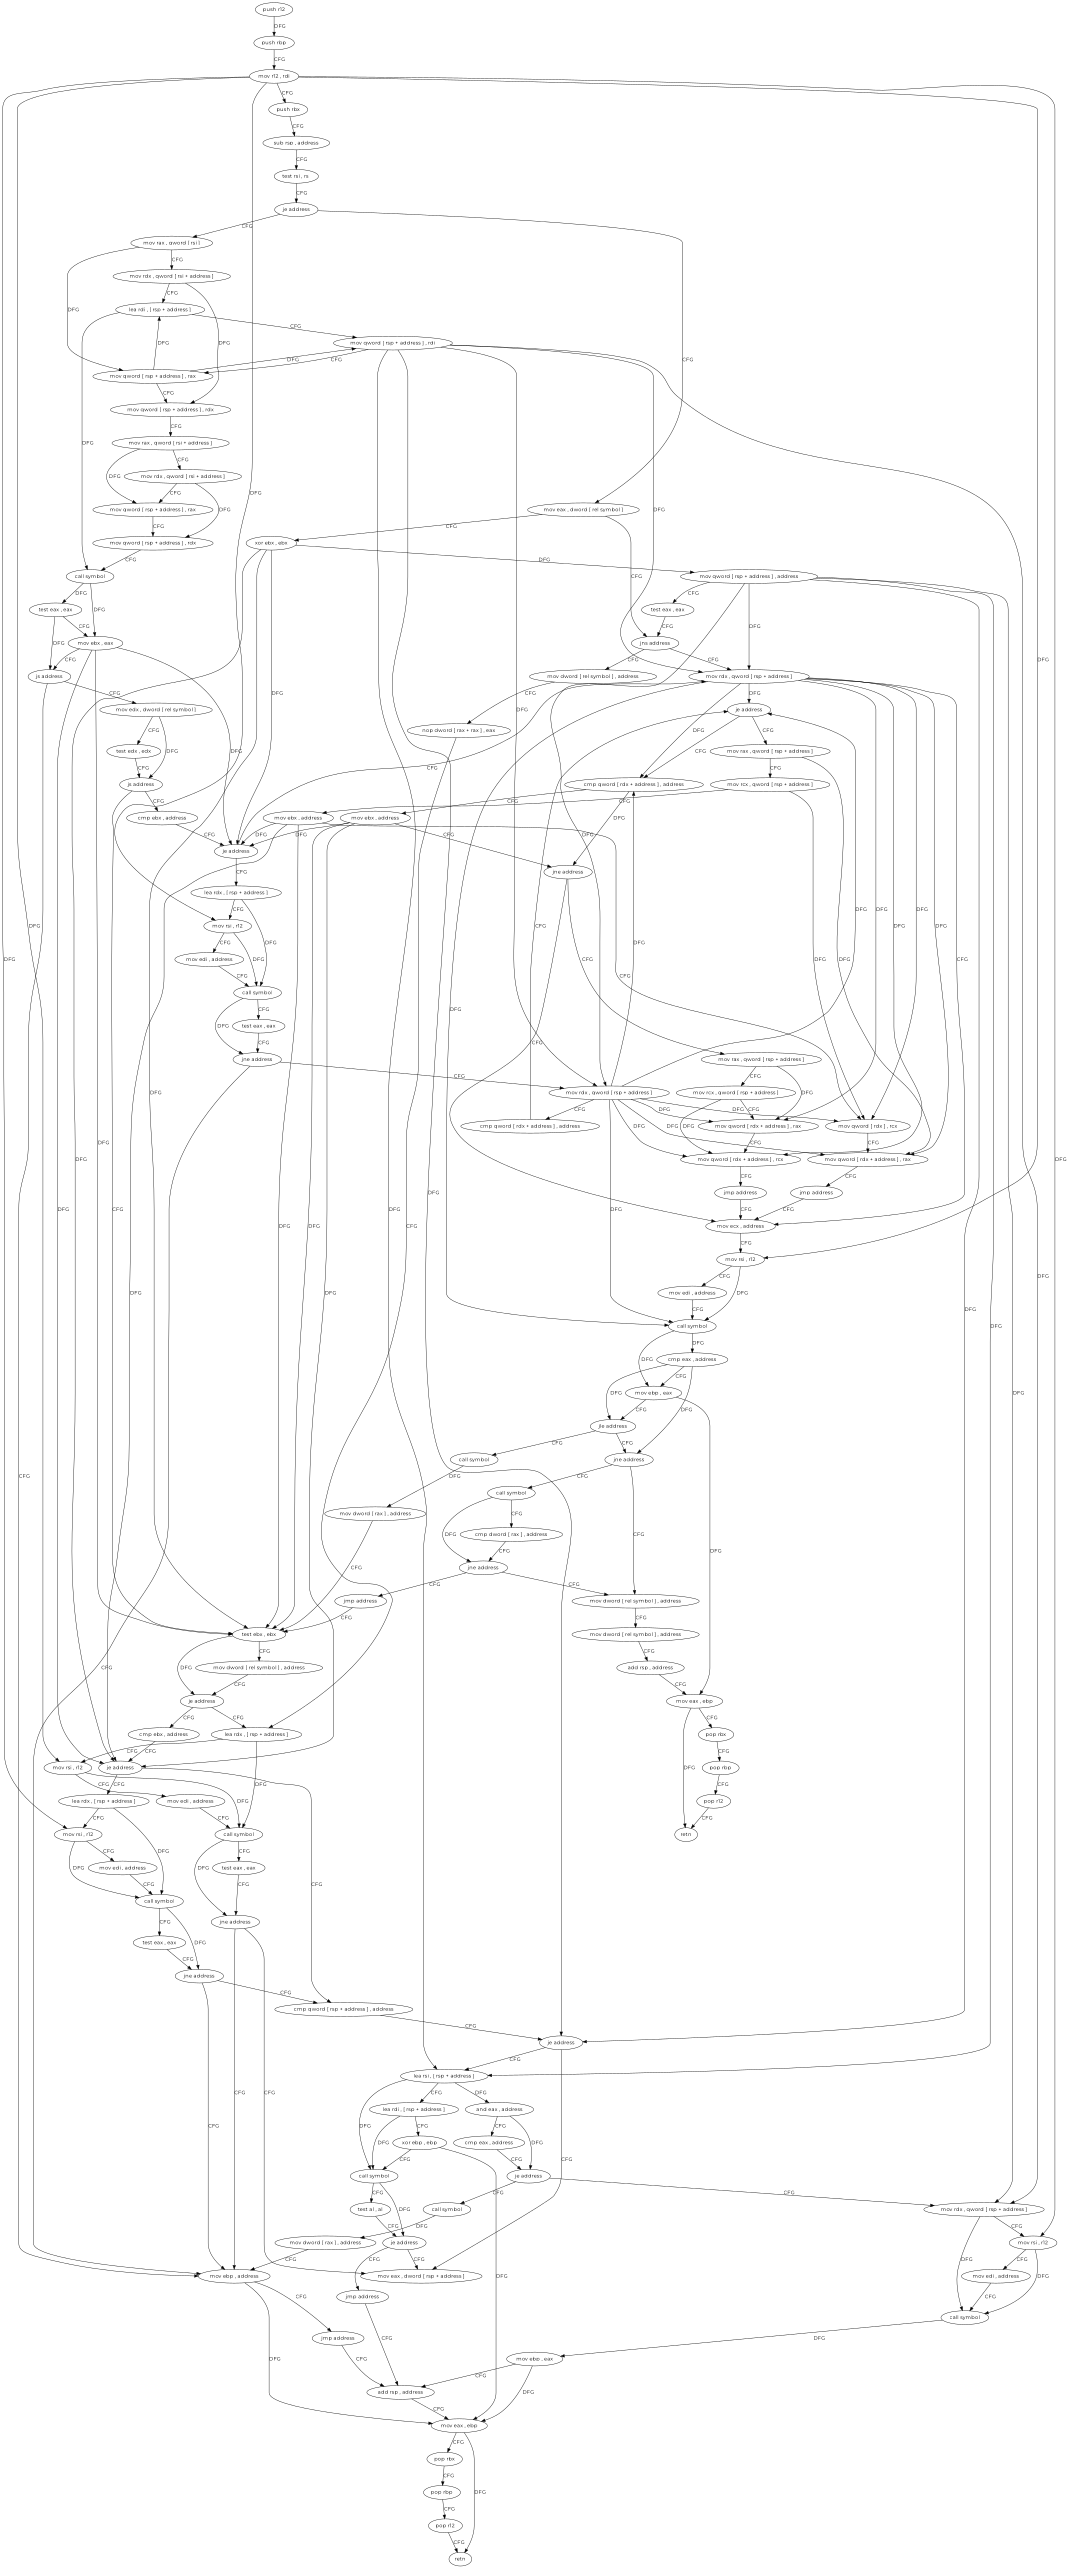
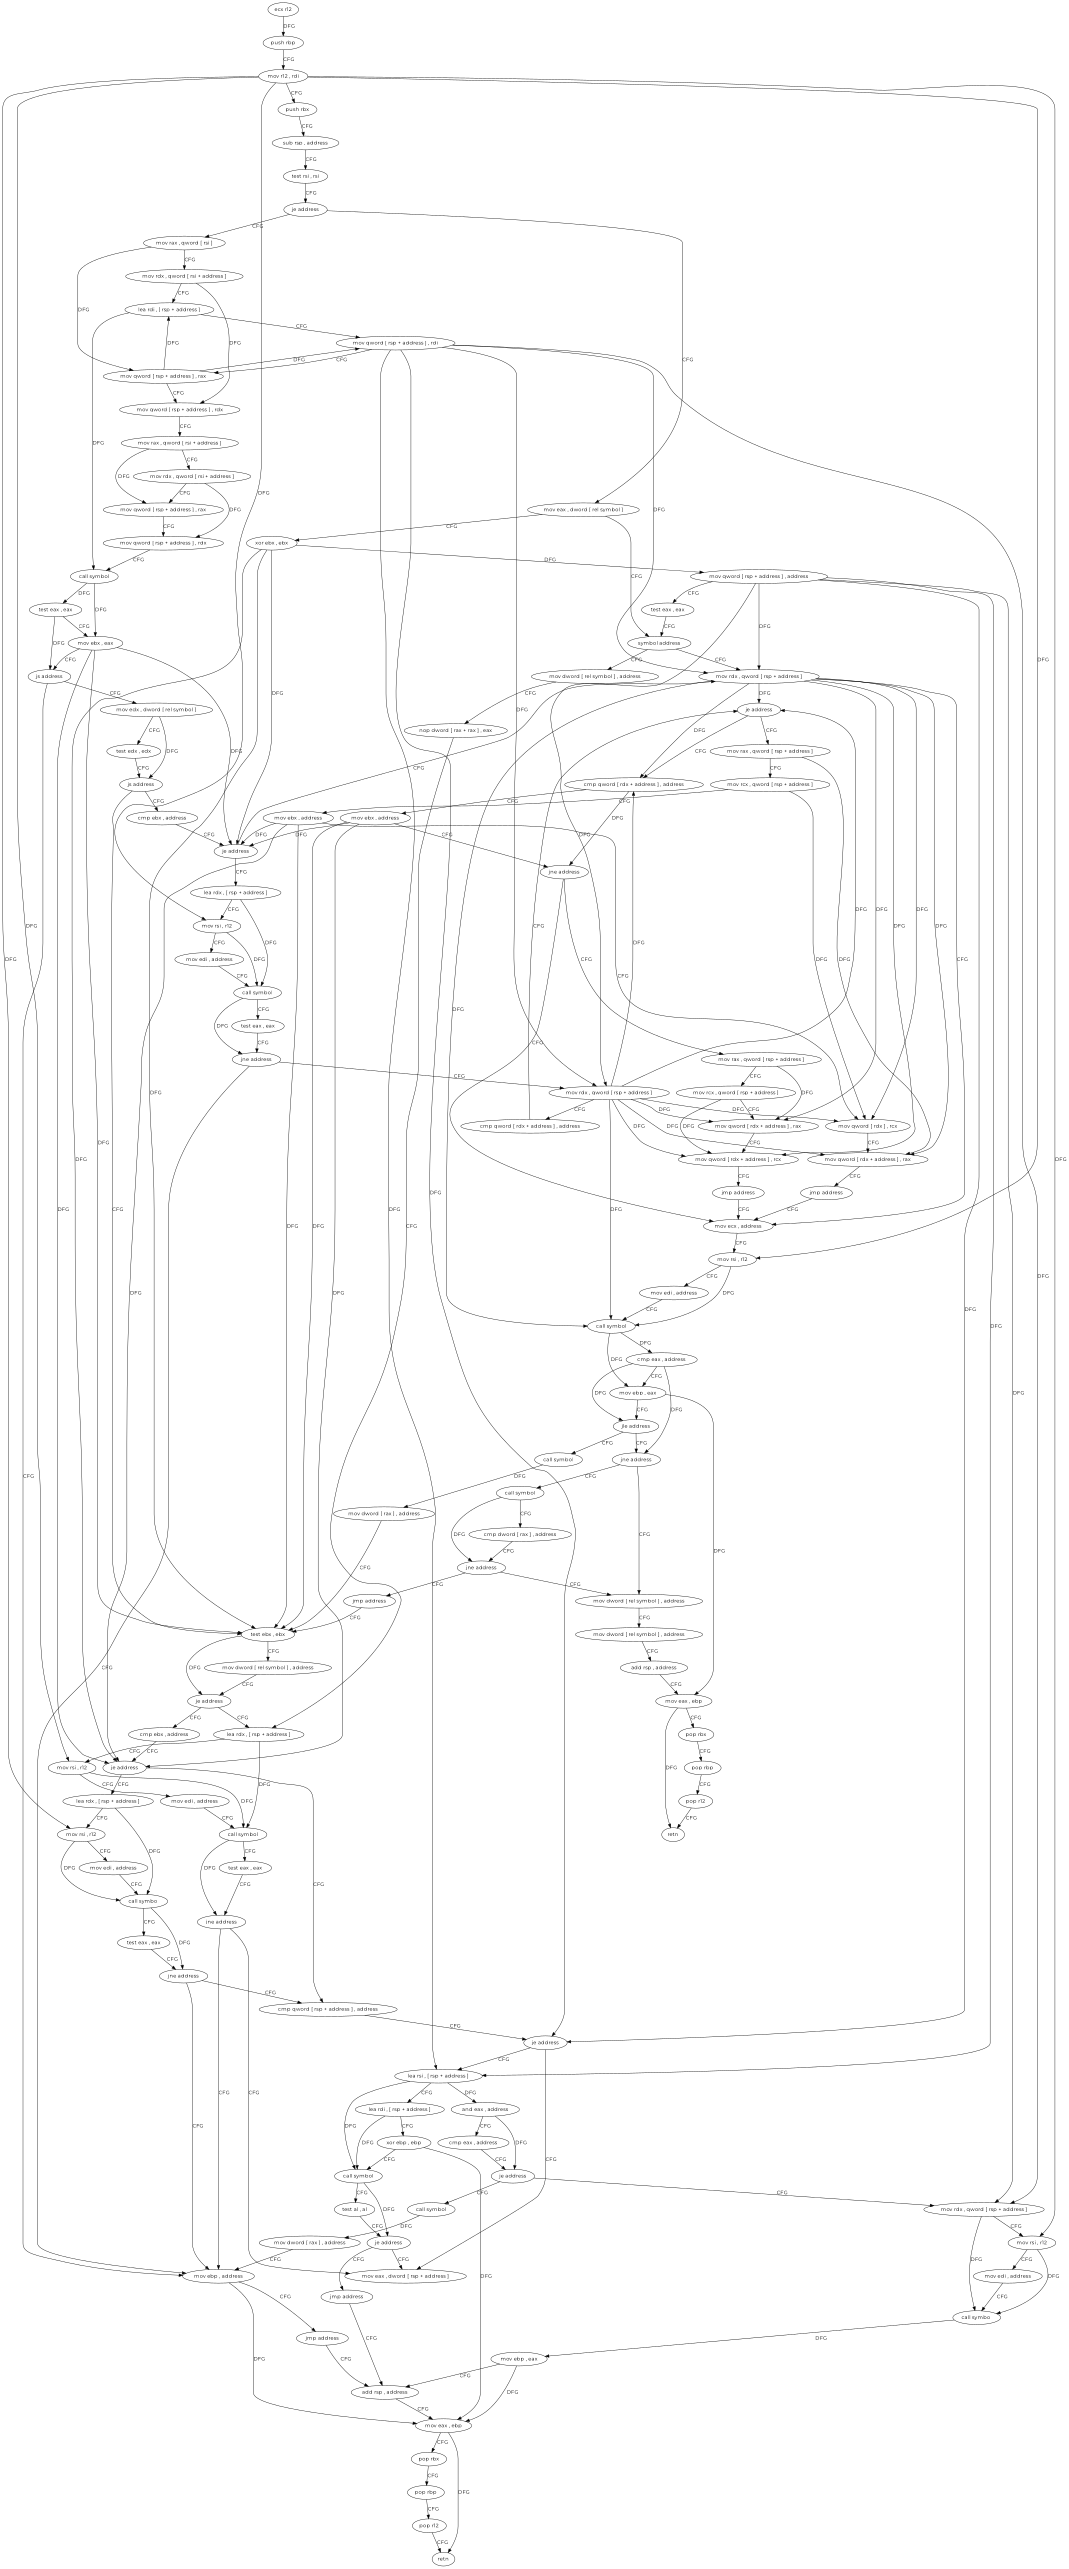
(274, 10) -> (283, 10)
(655, 643) -> (659, 643)
